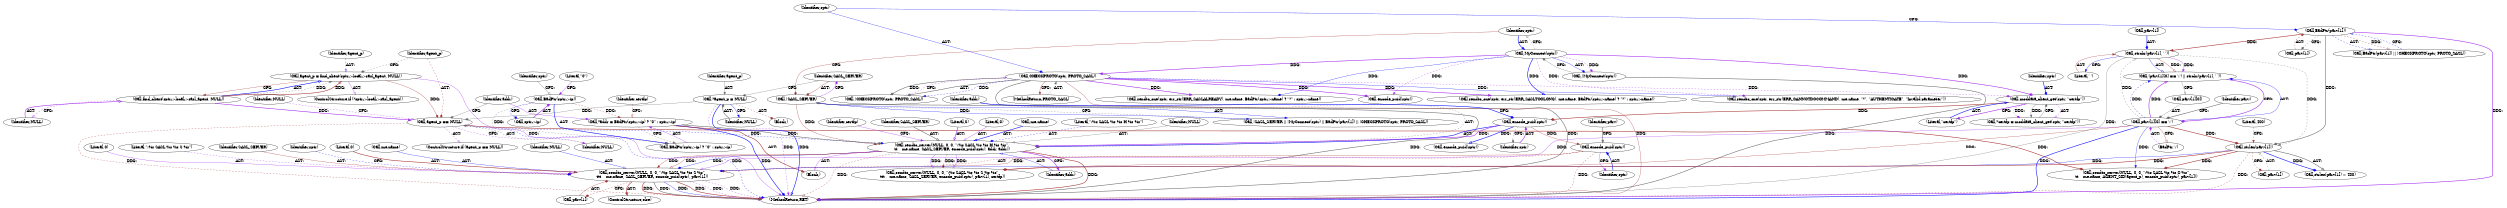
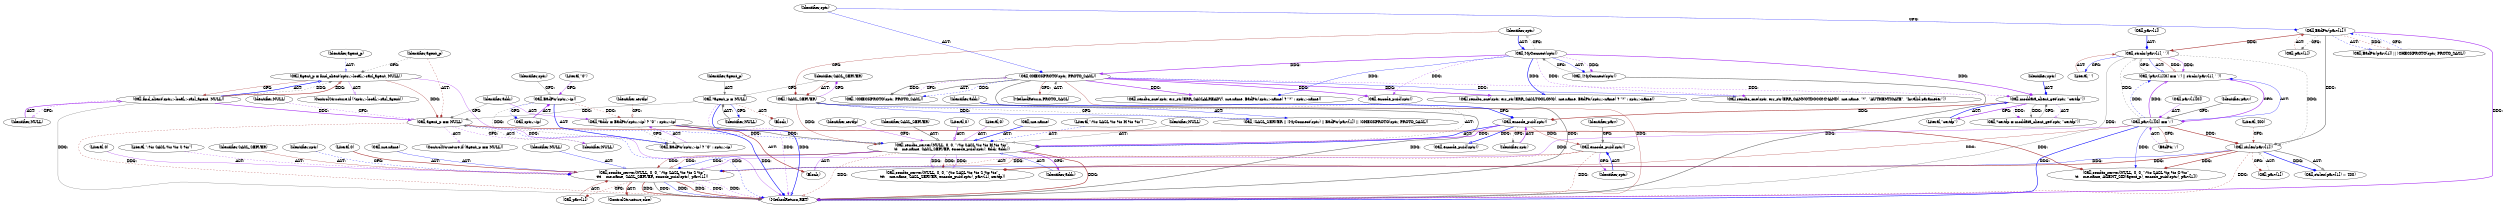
(2378, 39) -> (2378, 39)
(2183, 87) -> (2143, 69)
(2171, 110) -> (2171, 110)
none -> (335, 187)
